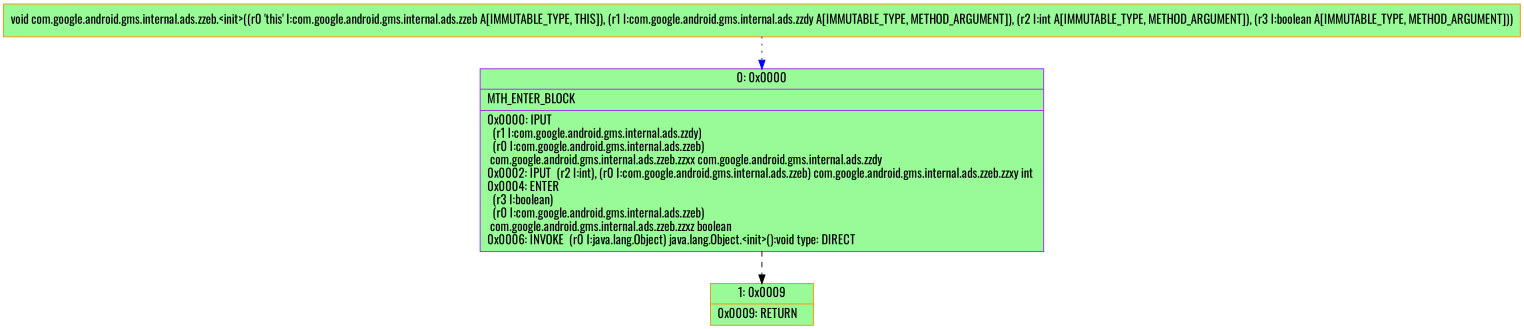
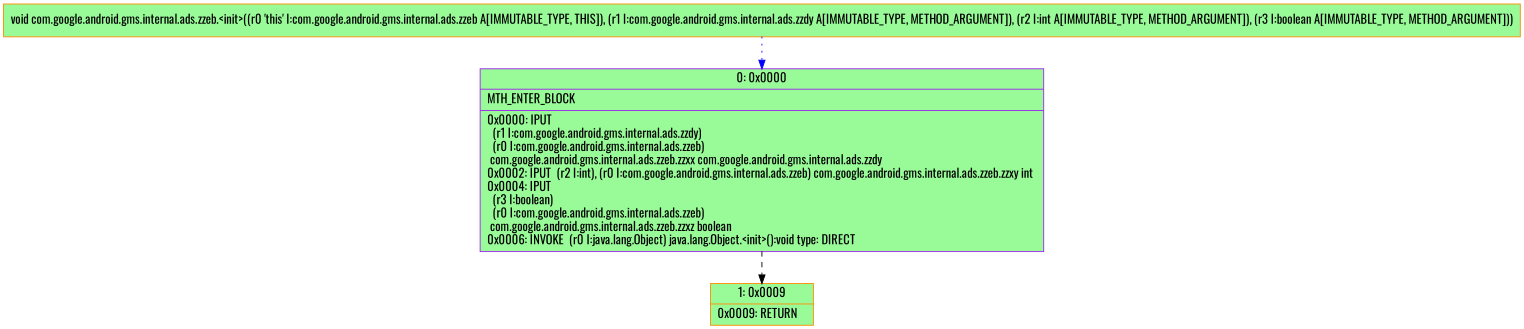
(526, 187) -> (522, 187)
